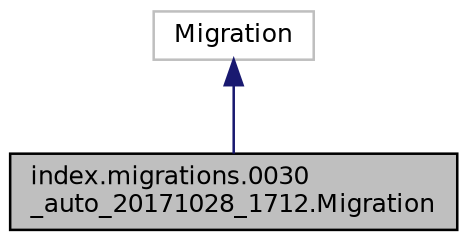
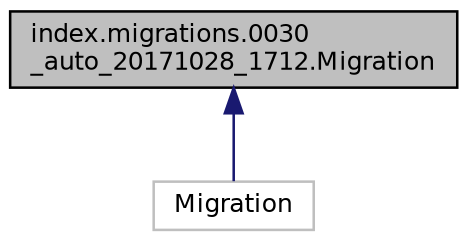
(234, 120) -> (234, 147)
